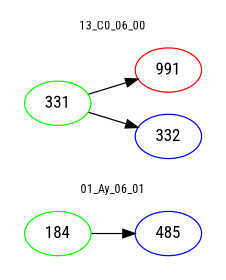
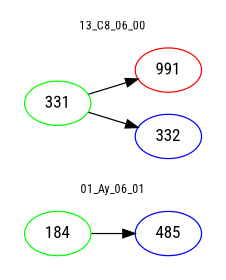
(113, 26) -> (113, 26)
